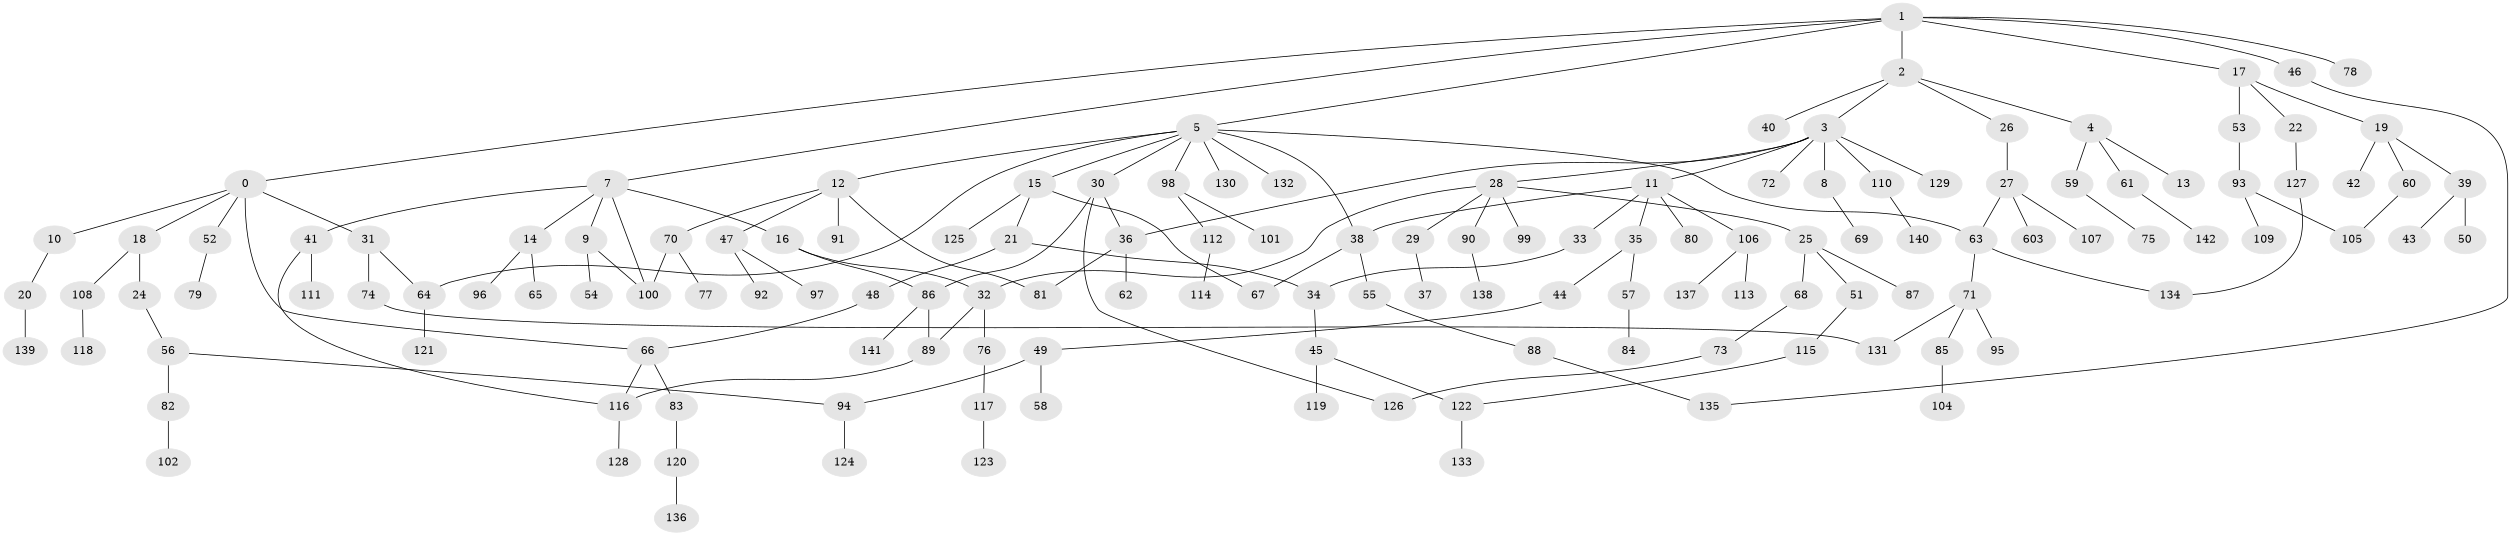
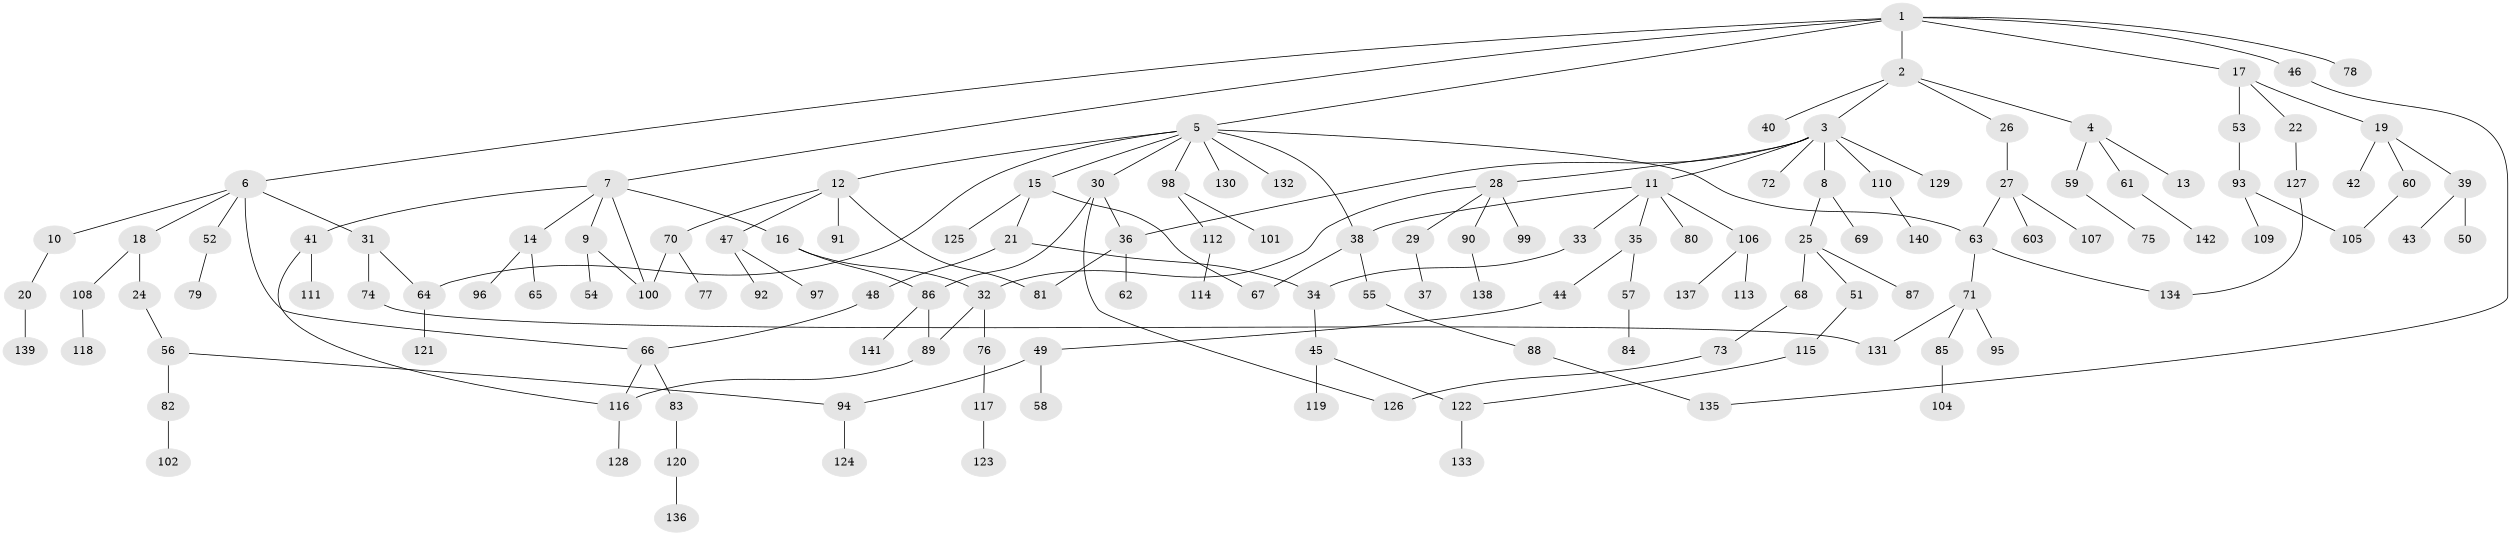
(246, 184) -> (246, 184)
(1655, 204) -> (1814, 216)
